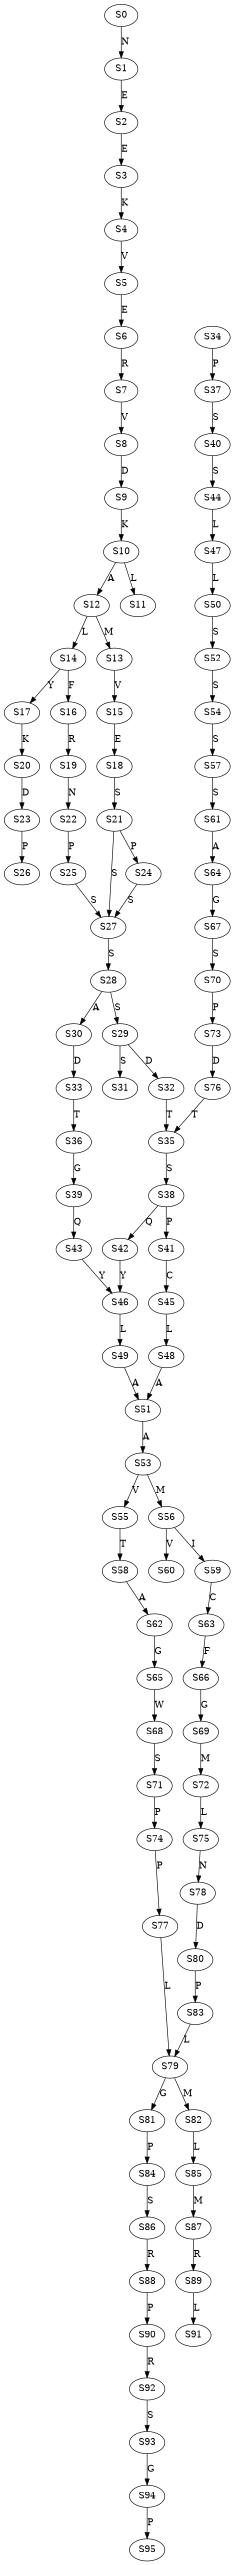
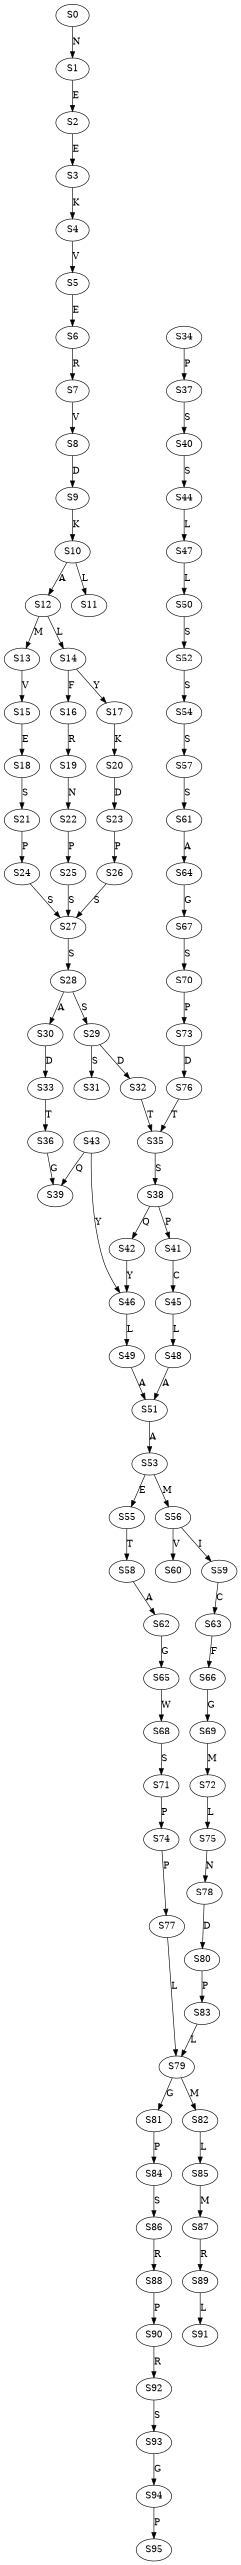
(112, 871) -> (93, 898)
(74, 1219) -> (74, 1166)
(135, 1491) -> (143, 1491)
